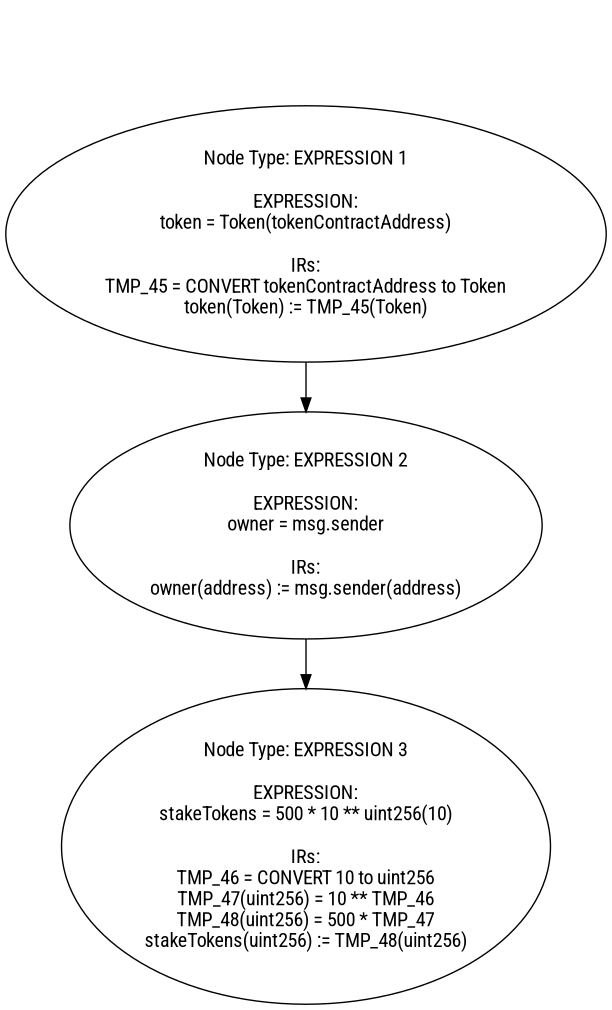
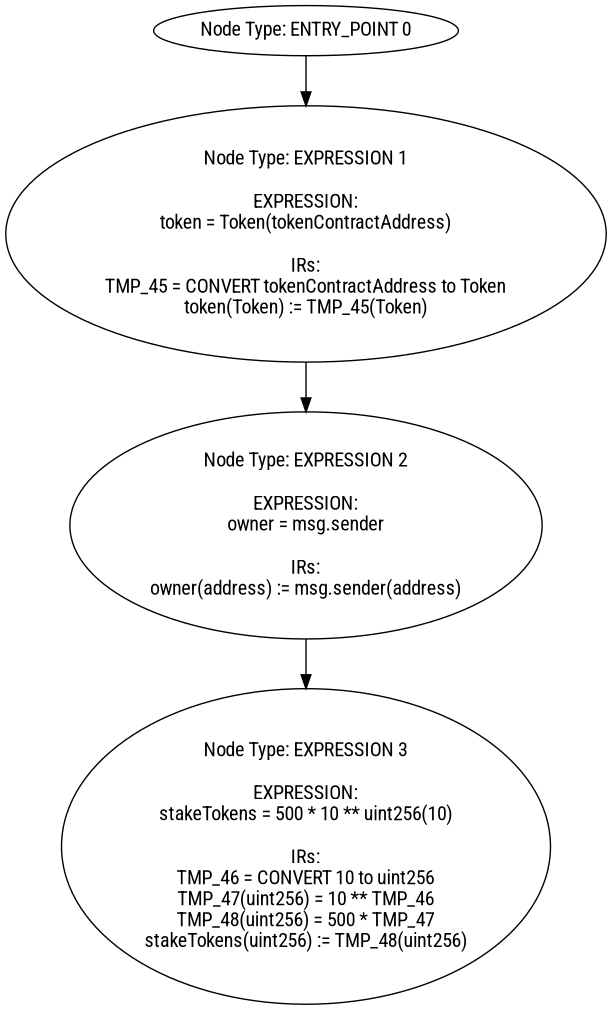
none -> (306, 31)
